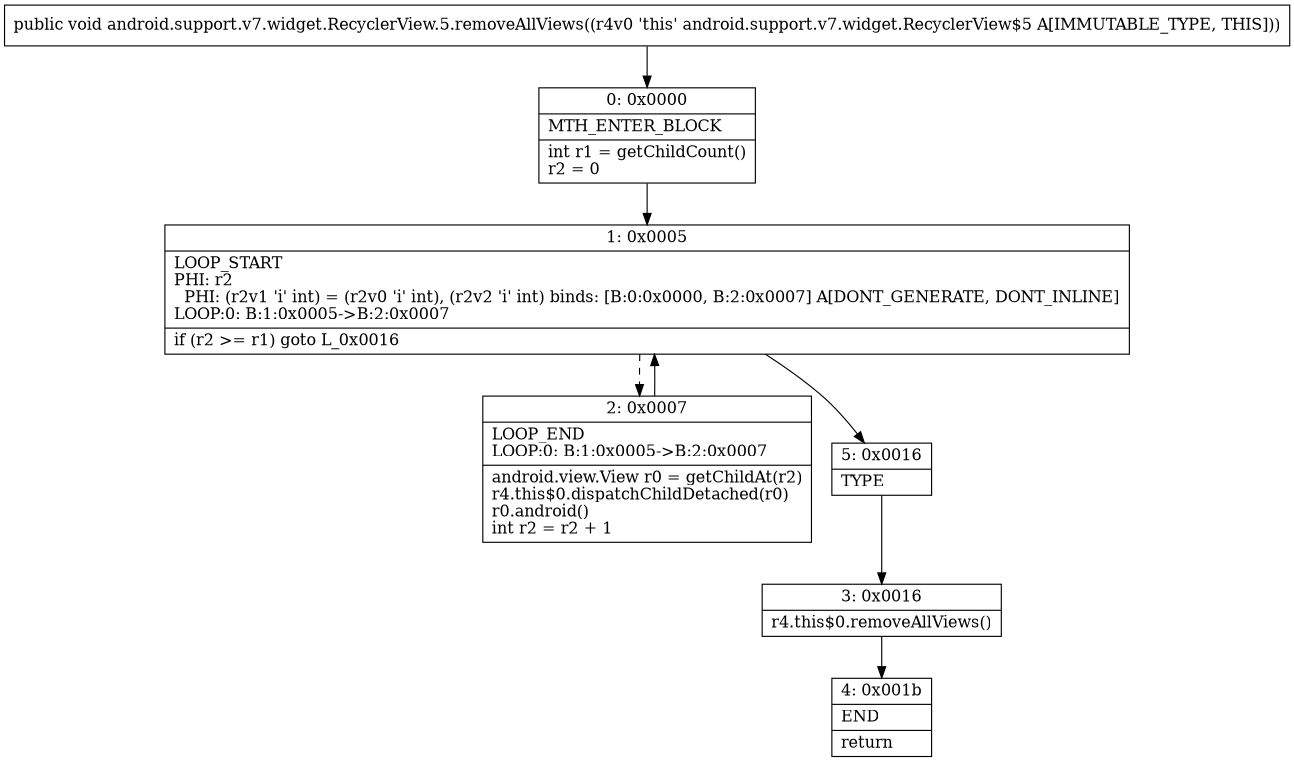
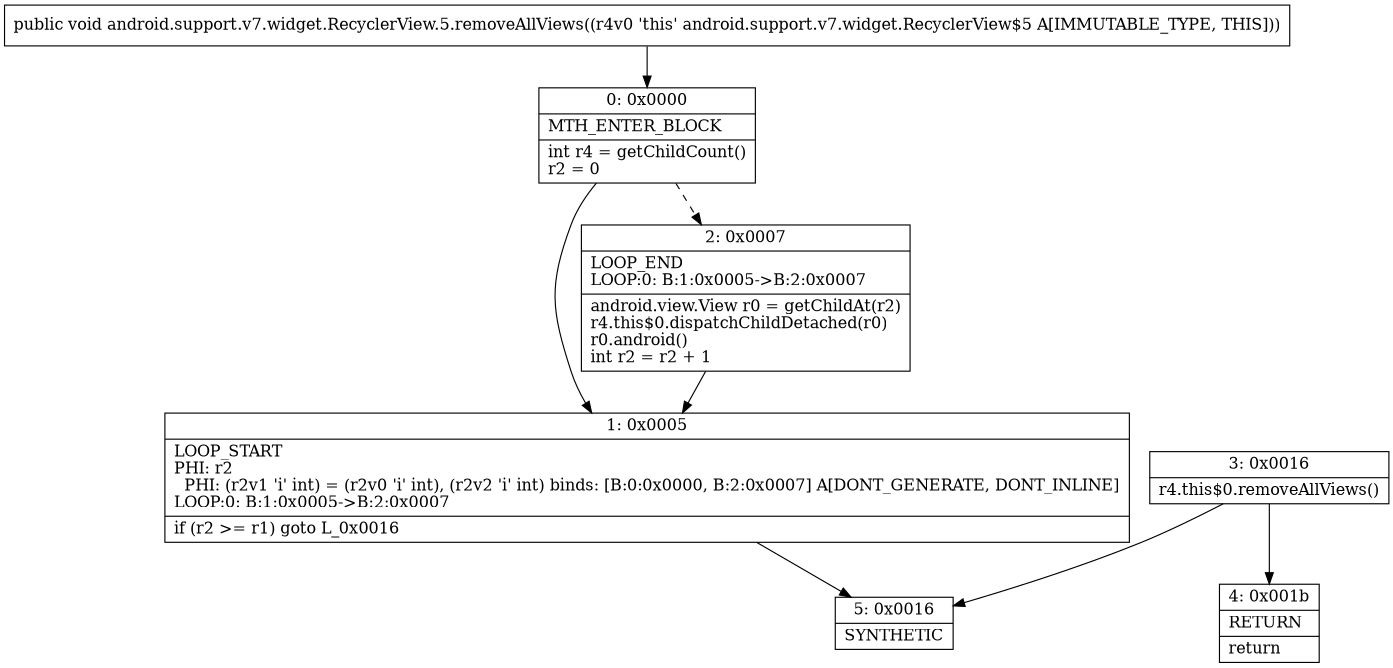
(647, 152) -> (647, 152)
(640, 369) -> (686, 199)
(863, 482) -> (894, 636)
(882, 534) -> (1096, 560)
(860, 717) -> (1265, 623)
